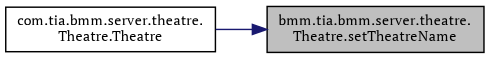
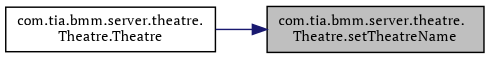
(376, 29) -> (376, 29)
